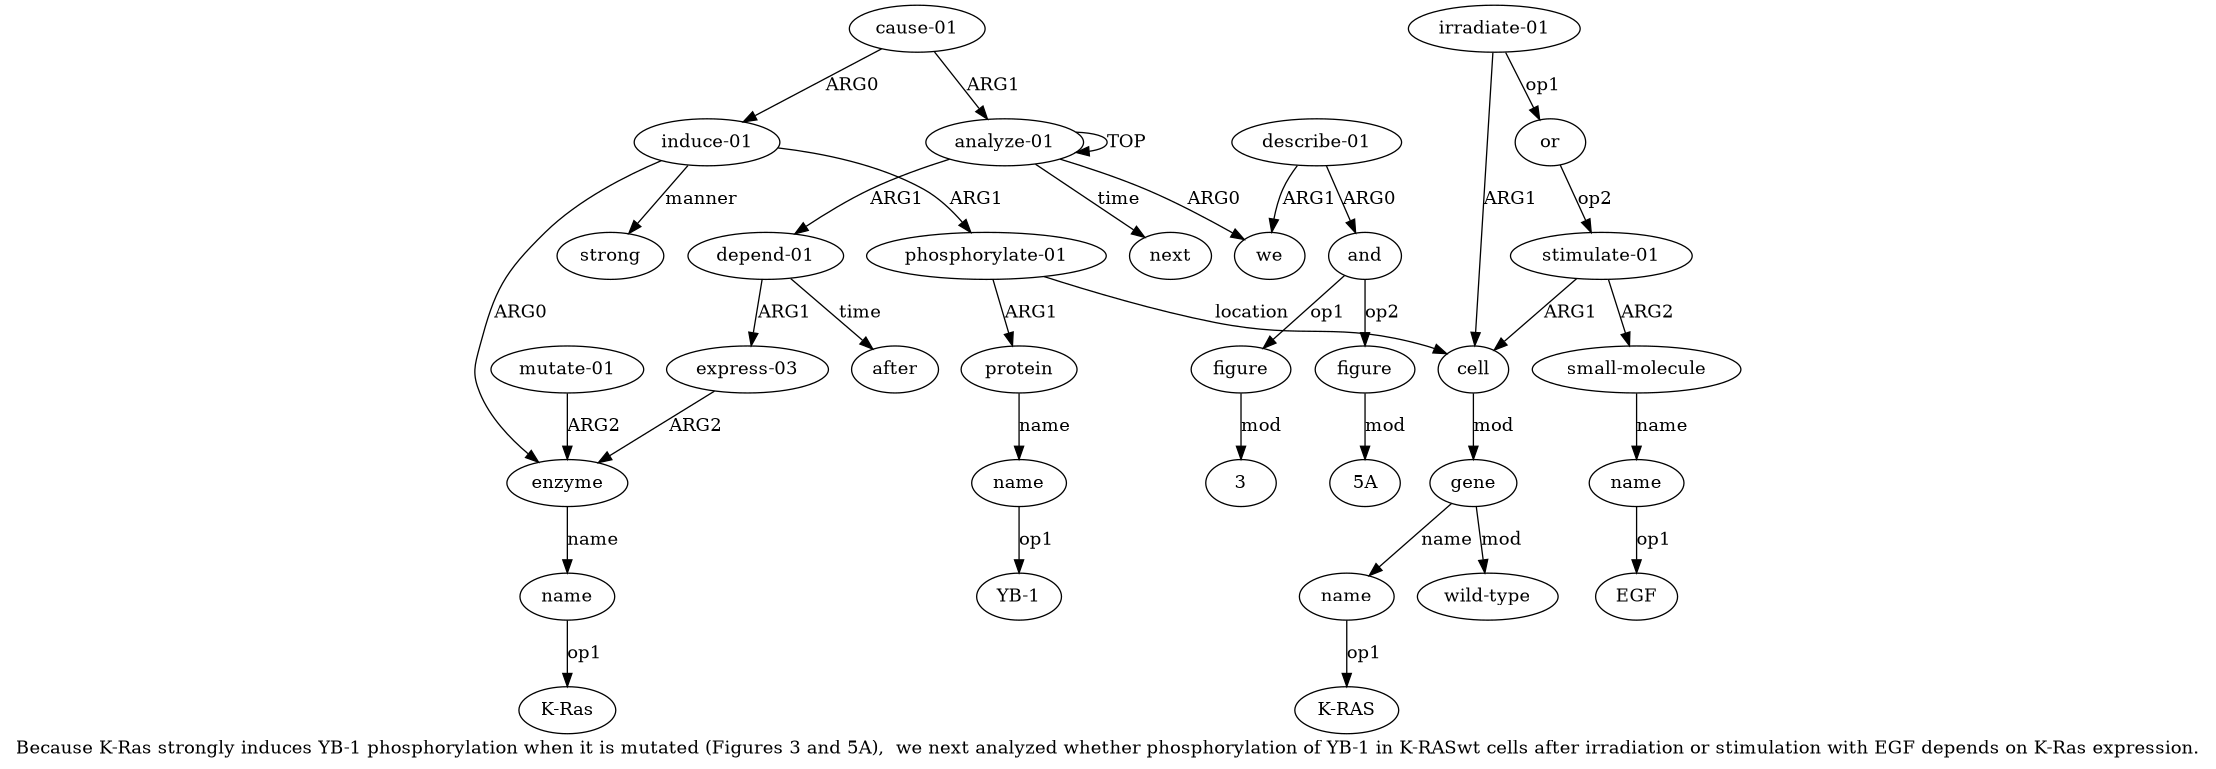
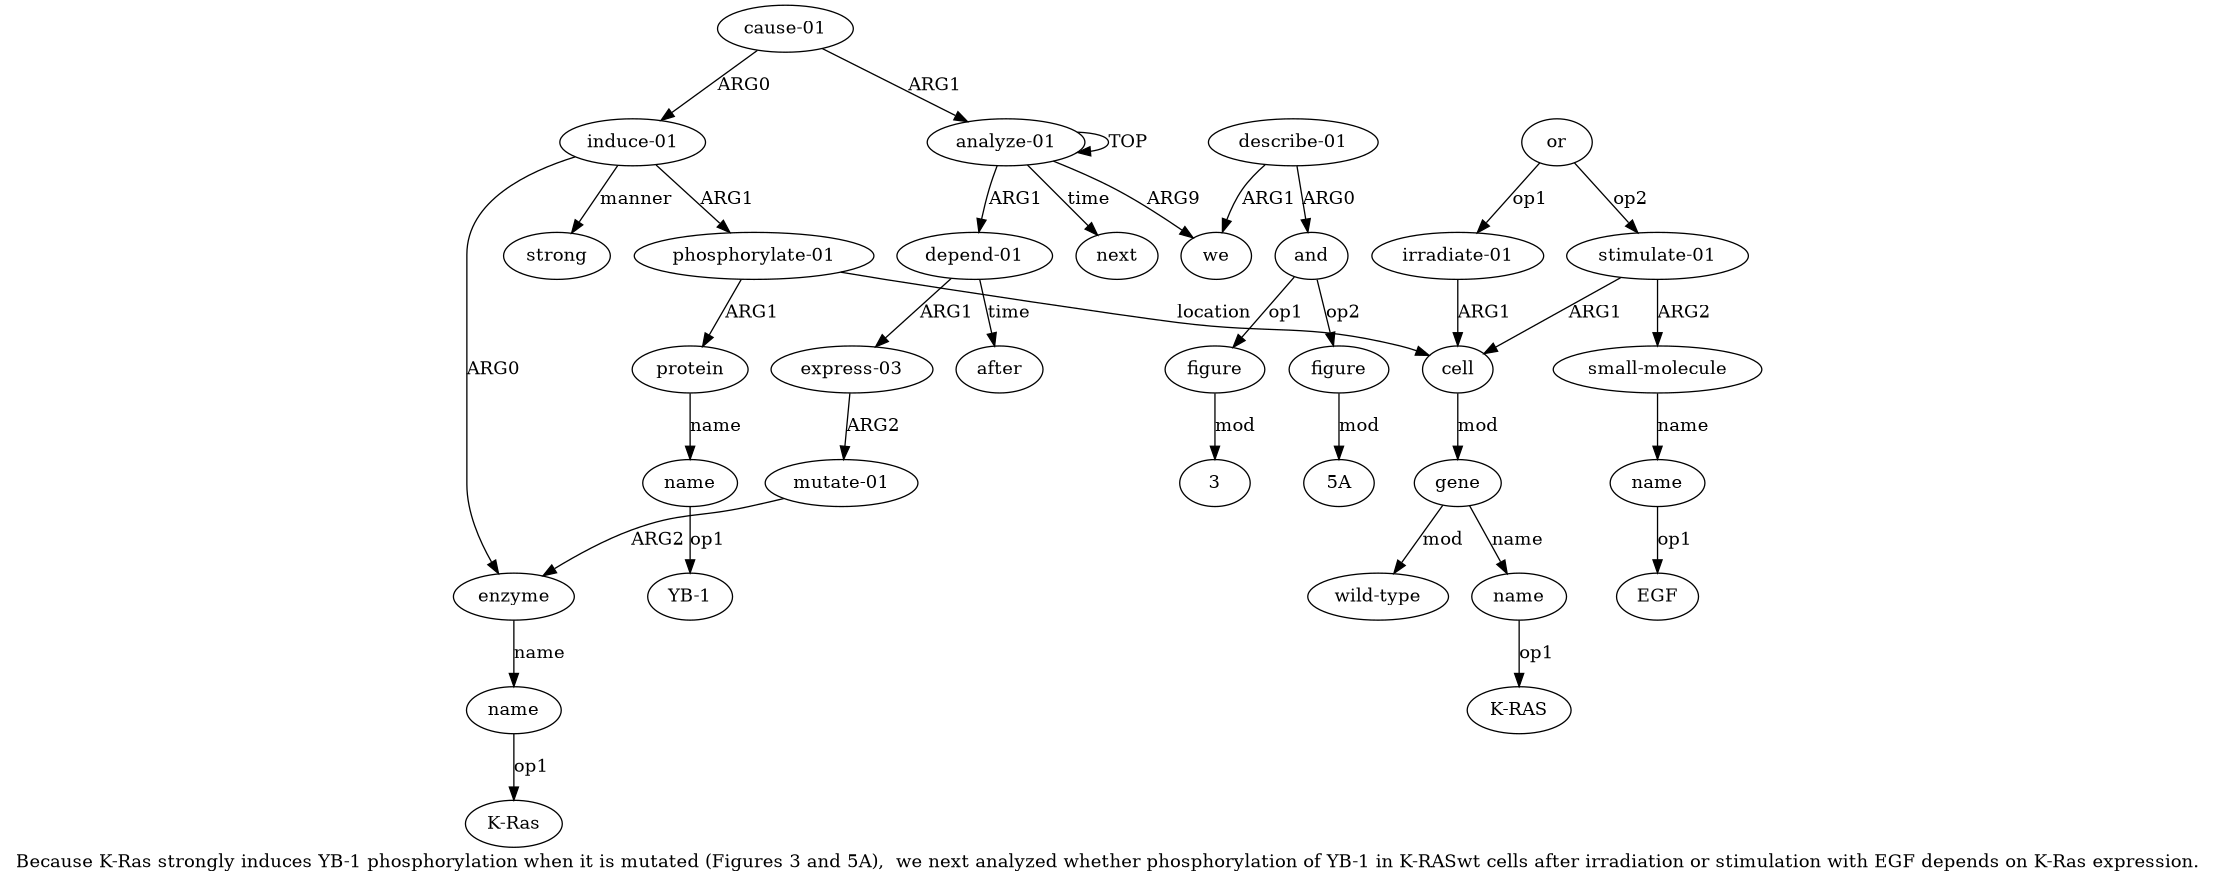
(1520, 80) -> (1513, 193)
(1214, 199) -> (1174, 199)
(662, 423) -> (847, 420)
